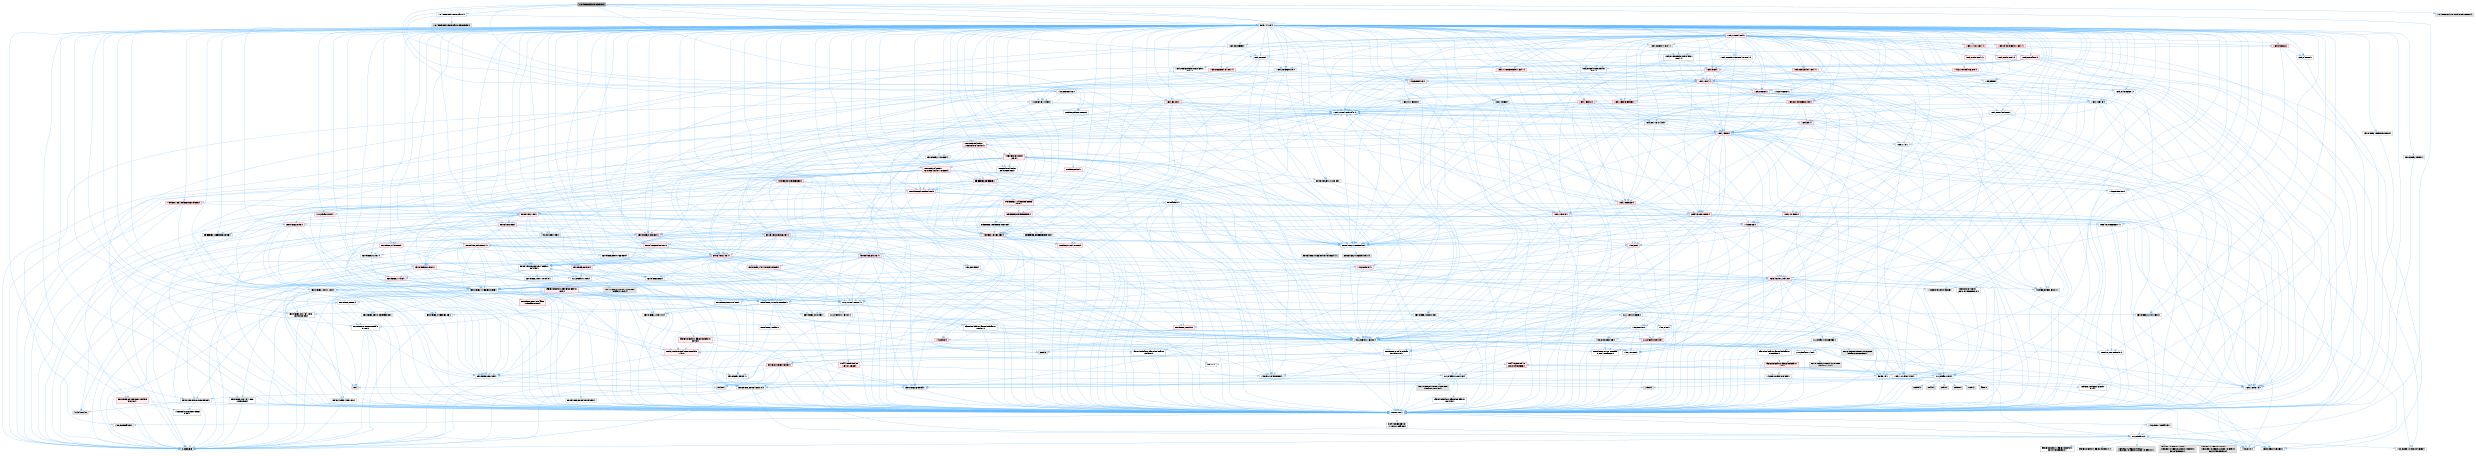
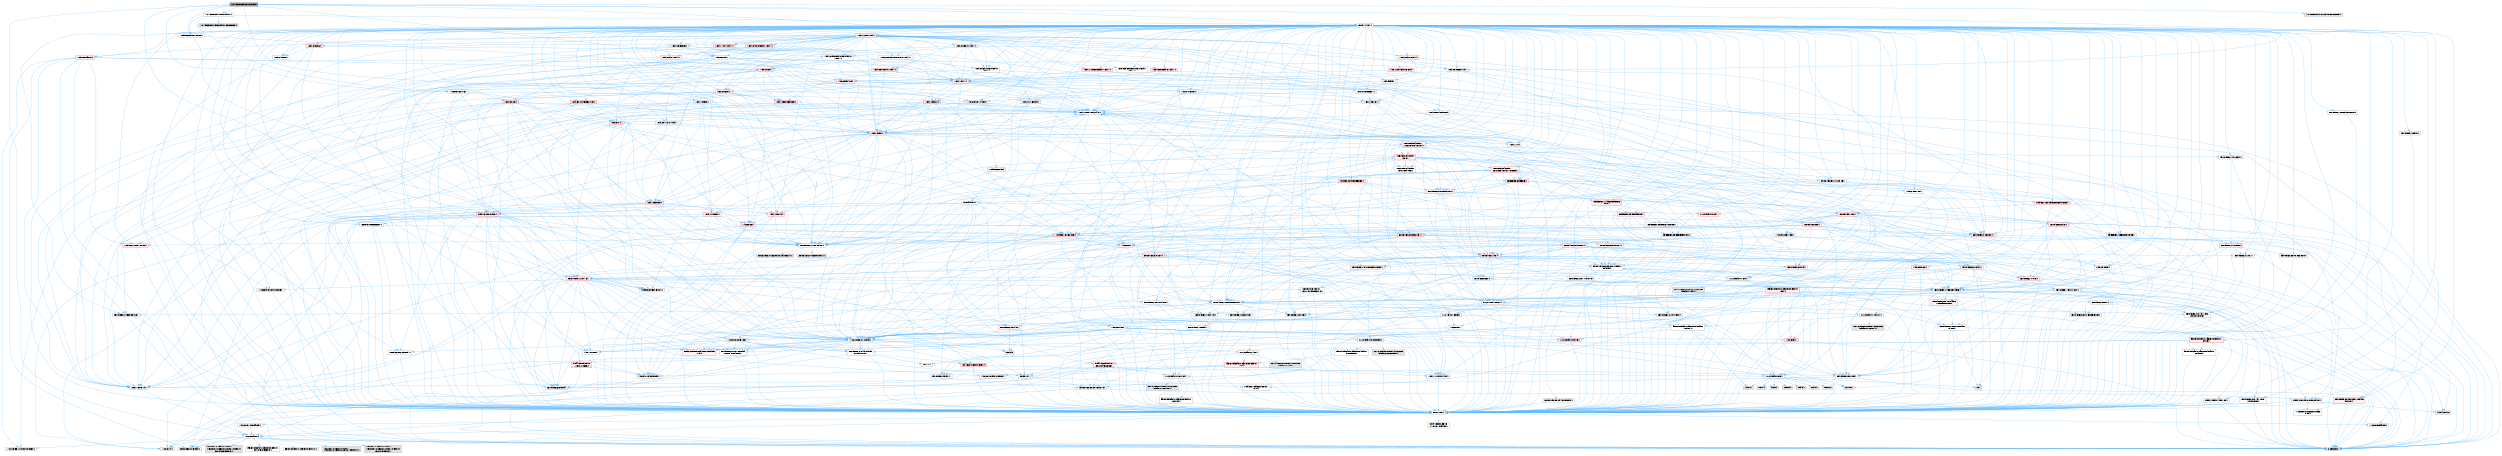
(1535, 45) -> (476, 45)
none -> (1868, 328)
